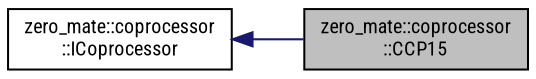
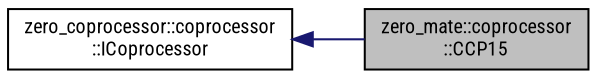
(120, 39) -> (150, 39)
